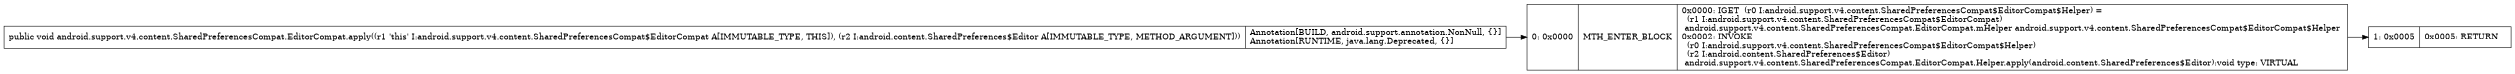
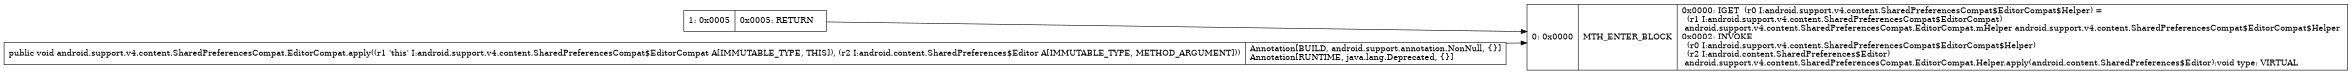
(2355, 37) -> (1174, 27)
